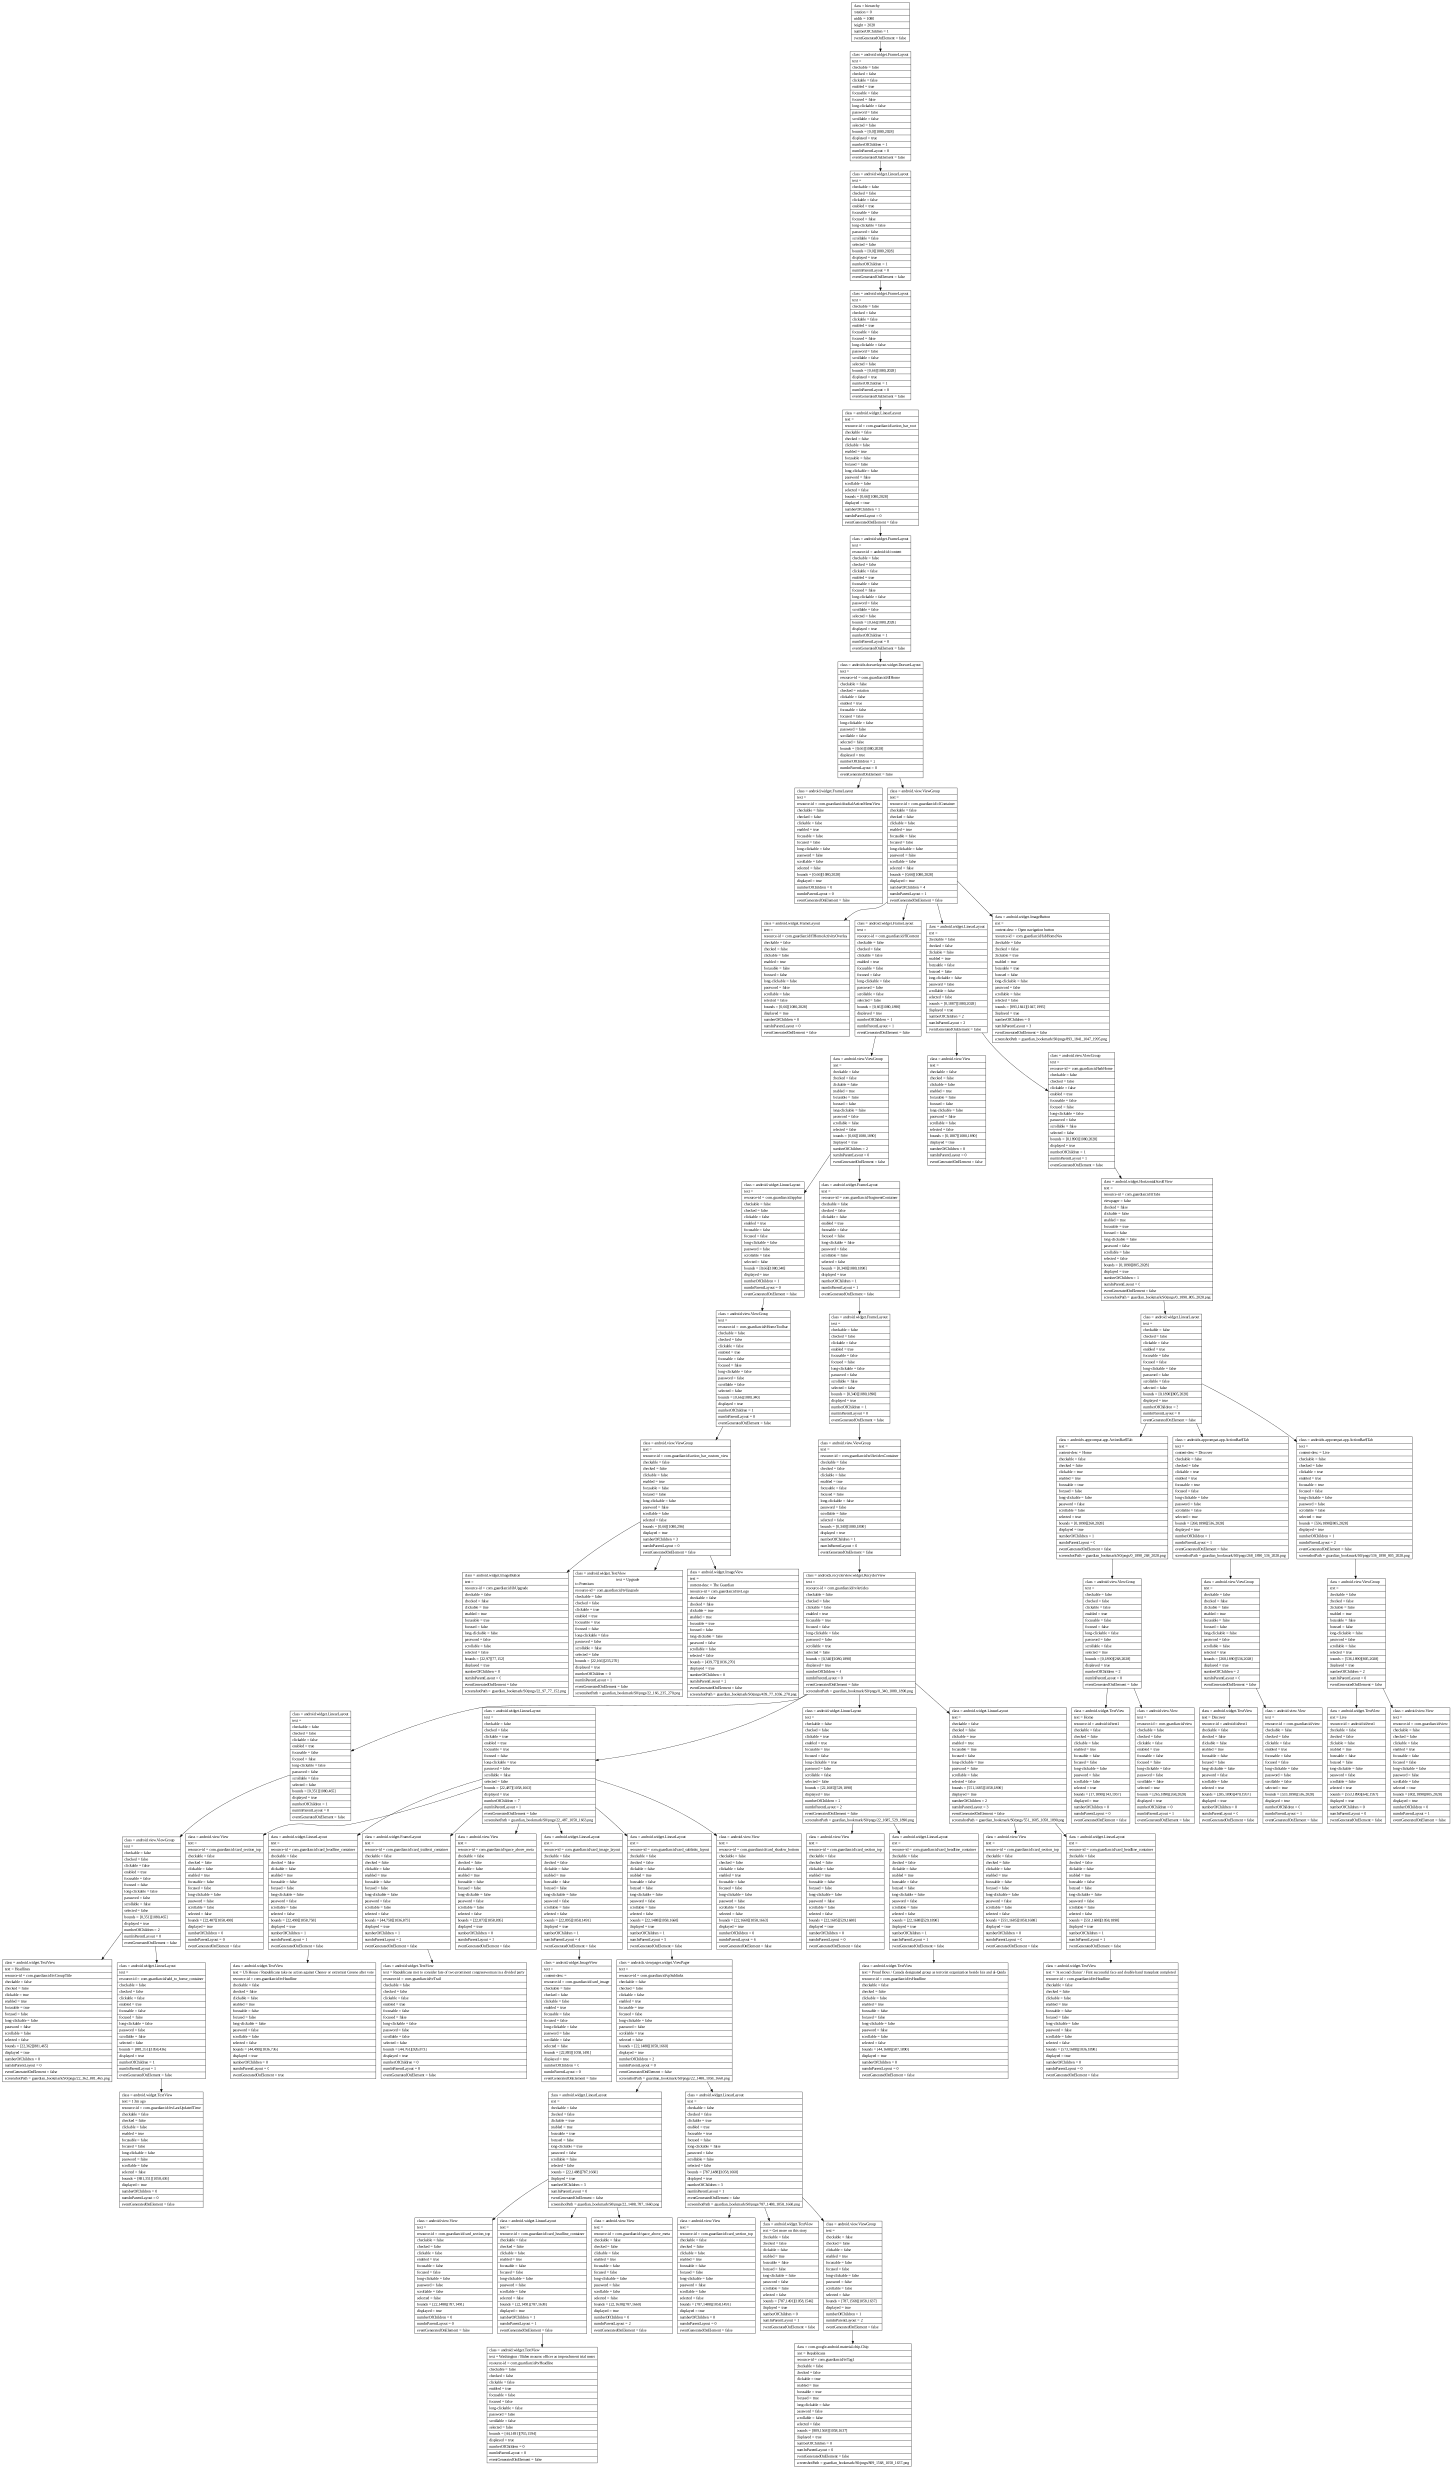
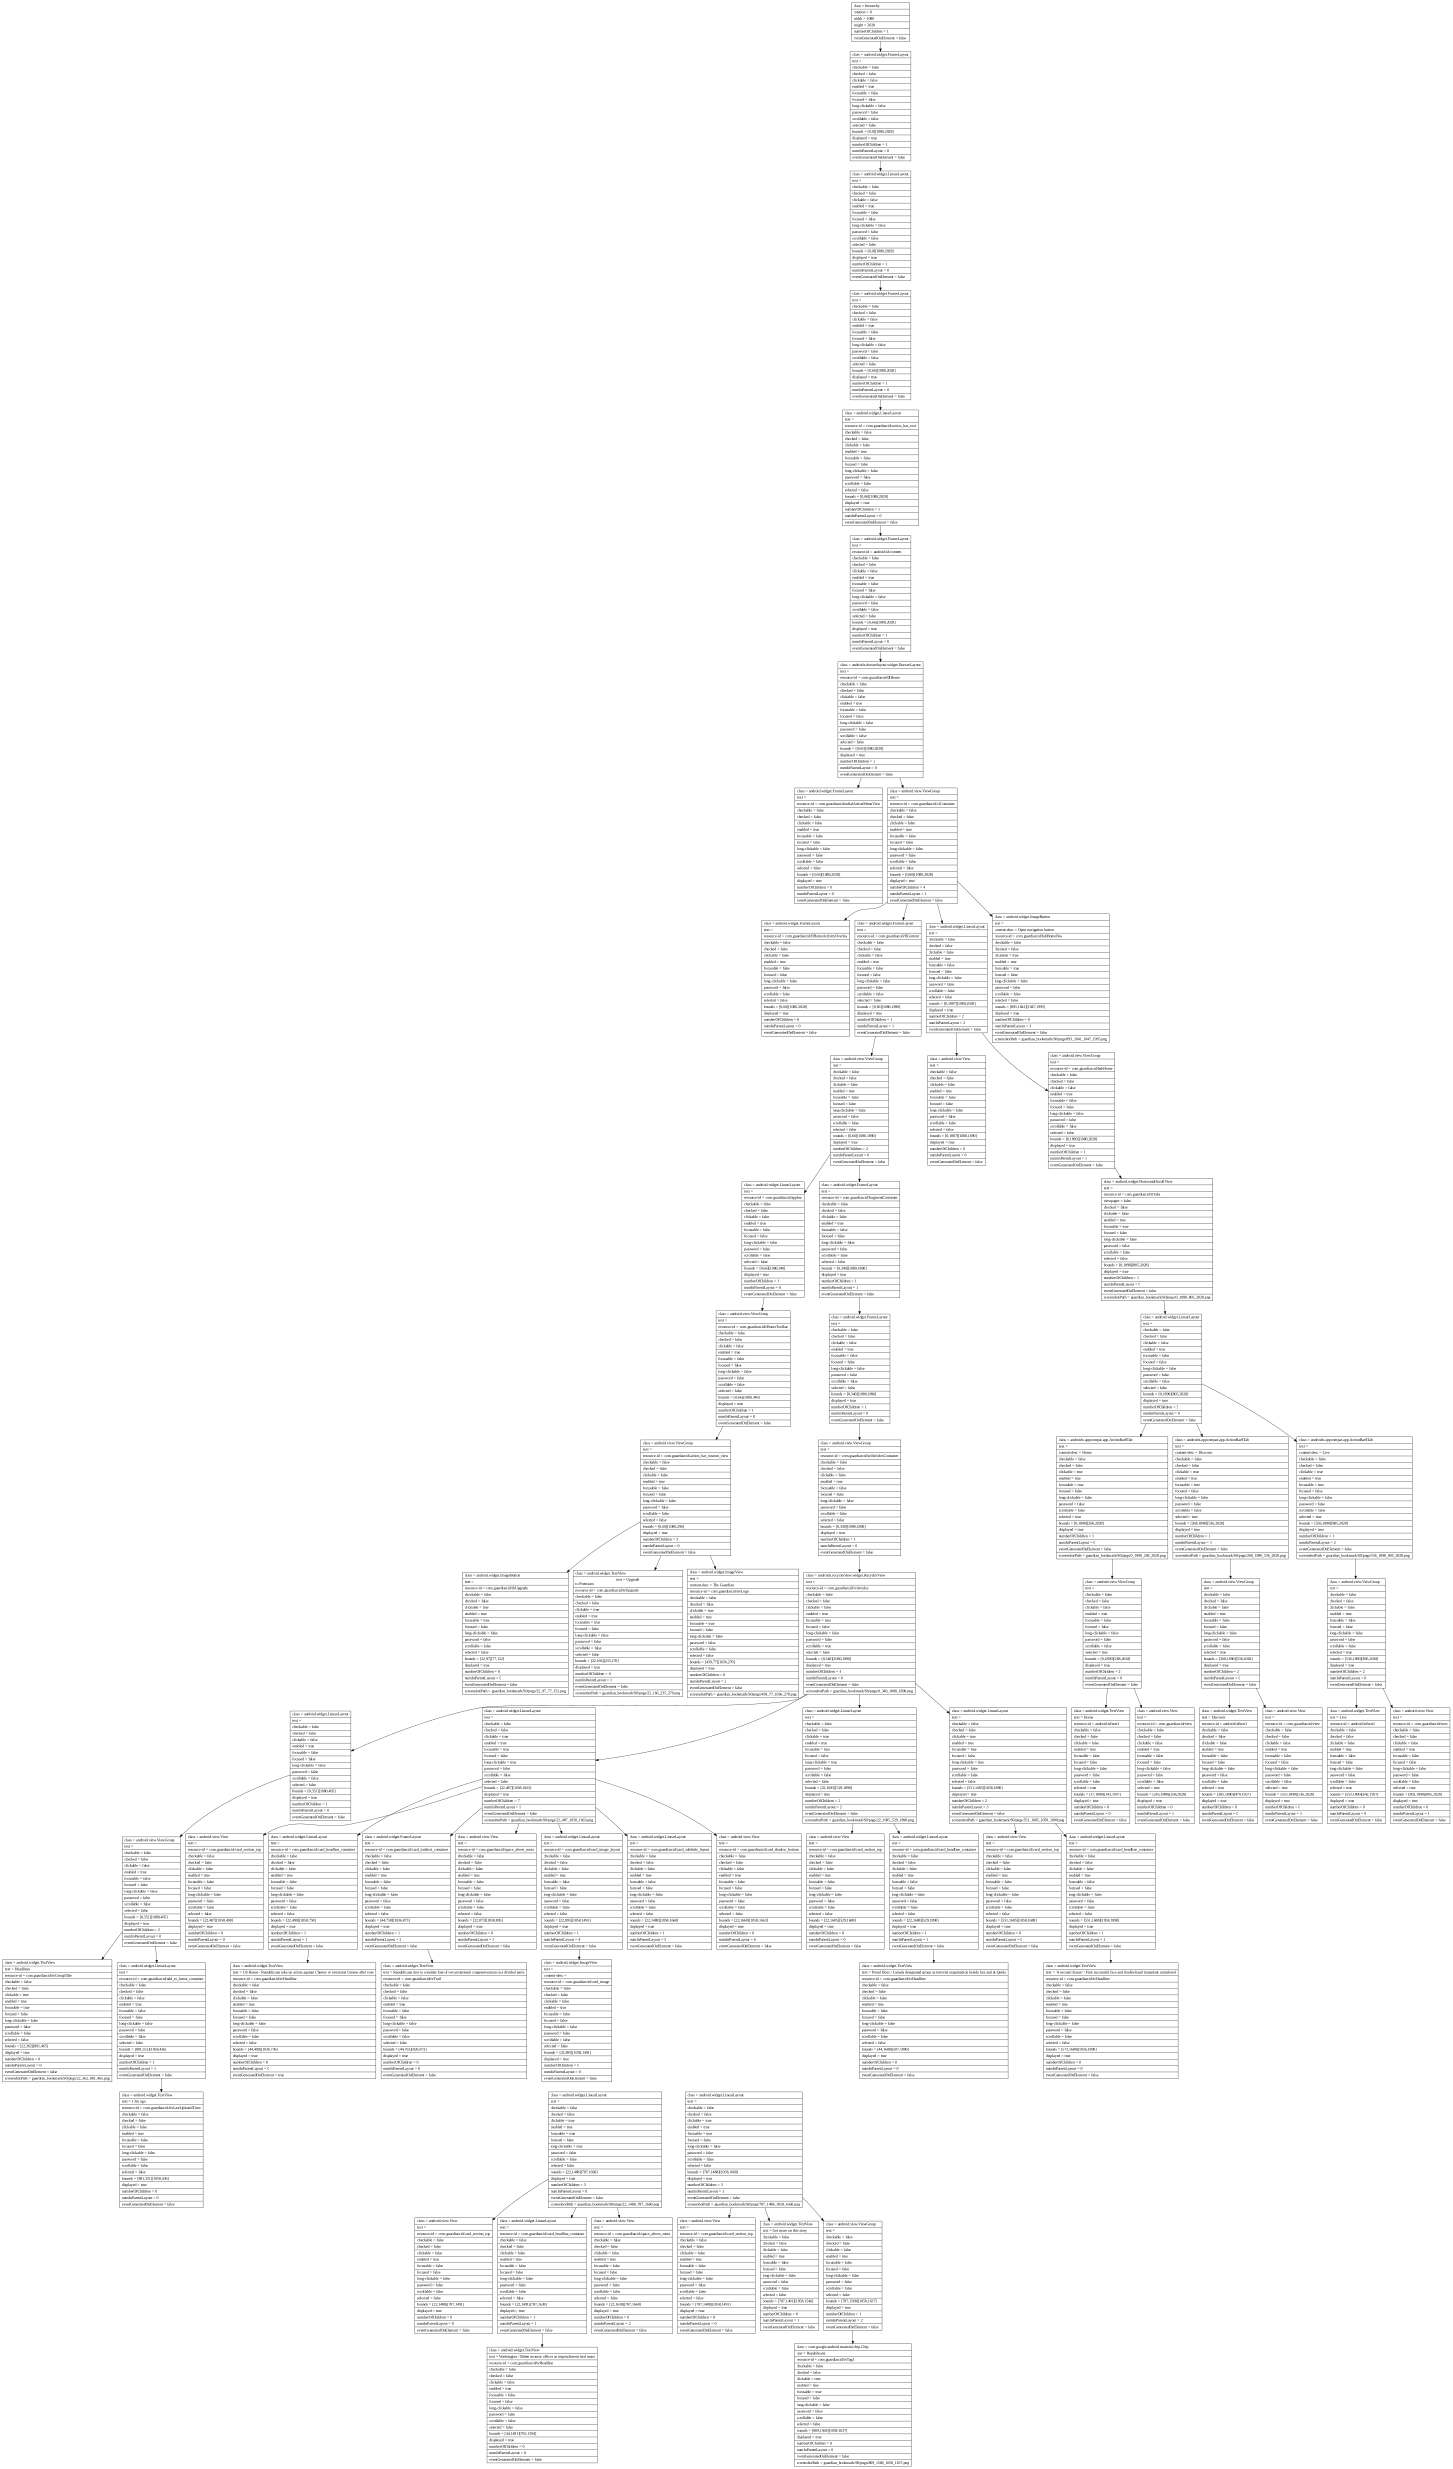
(855, 691) -> (852, 691)
(674, 2021) -> none
(808, 2398) -> (808, 2398)
